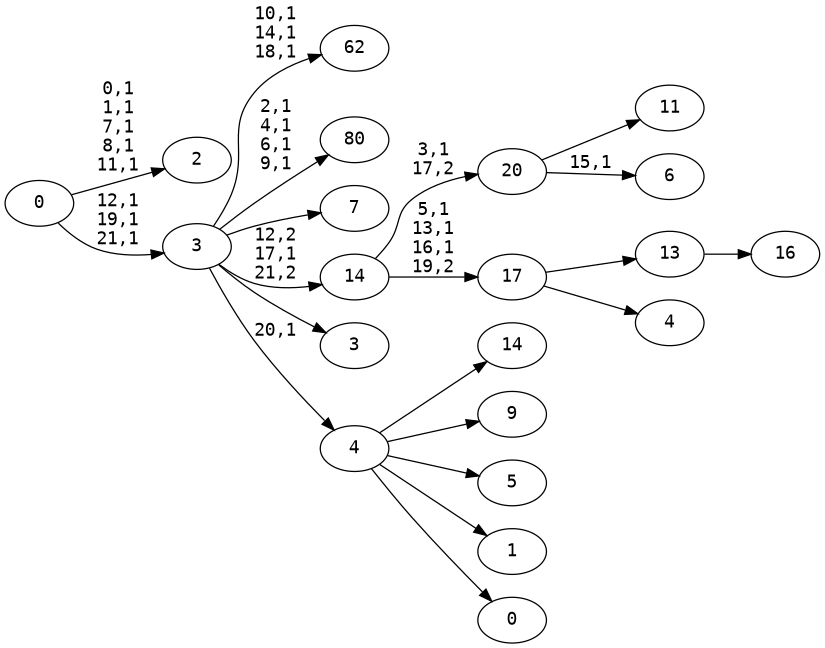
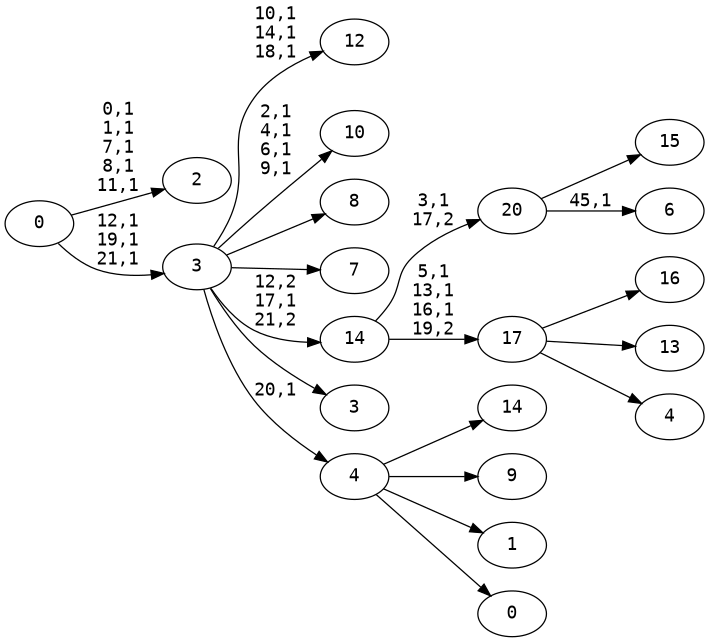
(355, 48) -> (355, 42)
(670, 108) -> (670, 142)
(355, 140) -> (355, 133)
(591, 163) -> (591, 201)
none -> (355, 202)
(721, 254) -> (585, 312)
(512, 483) -> none
